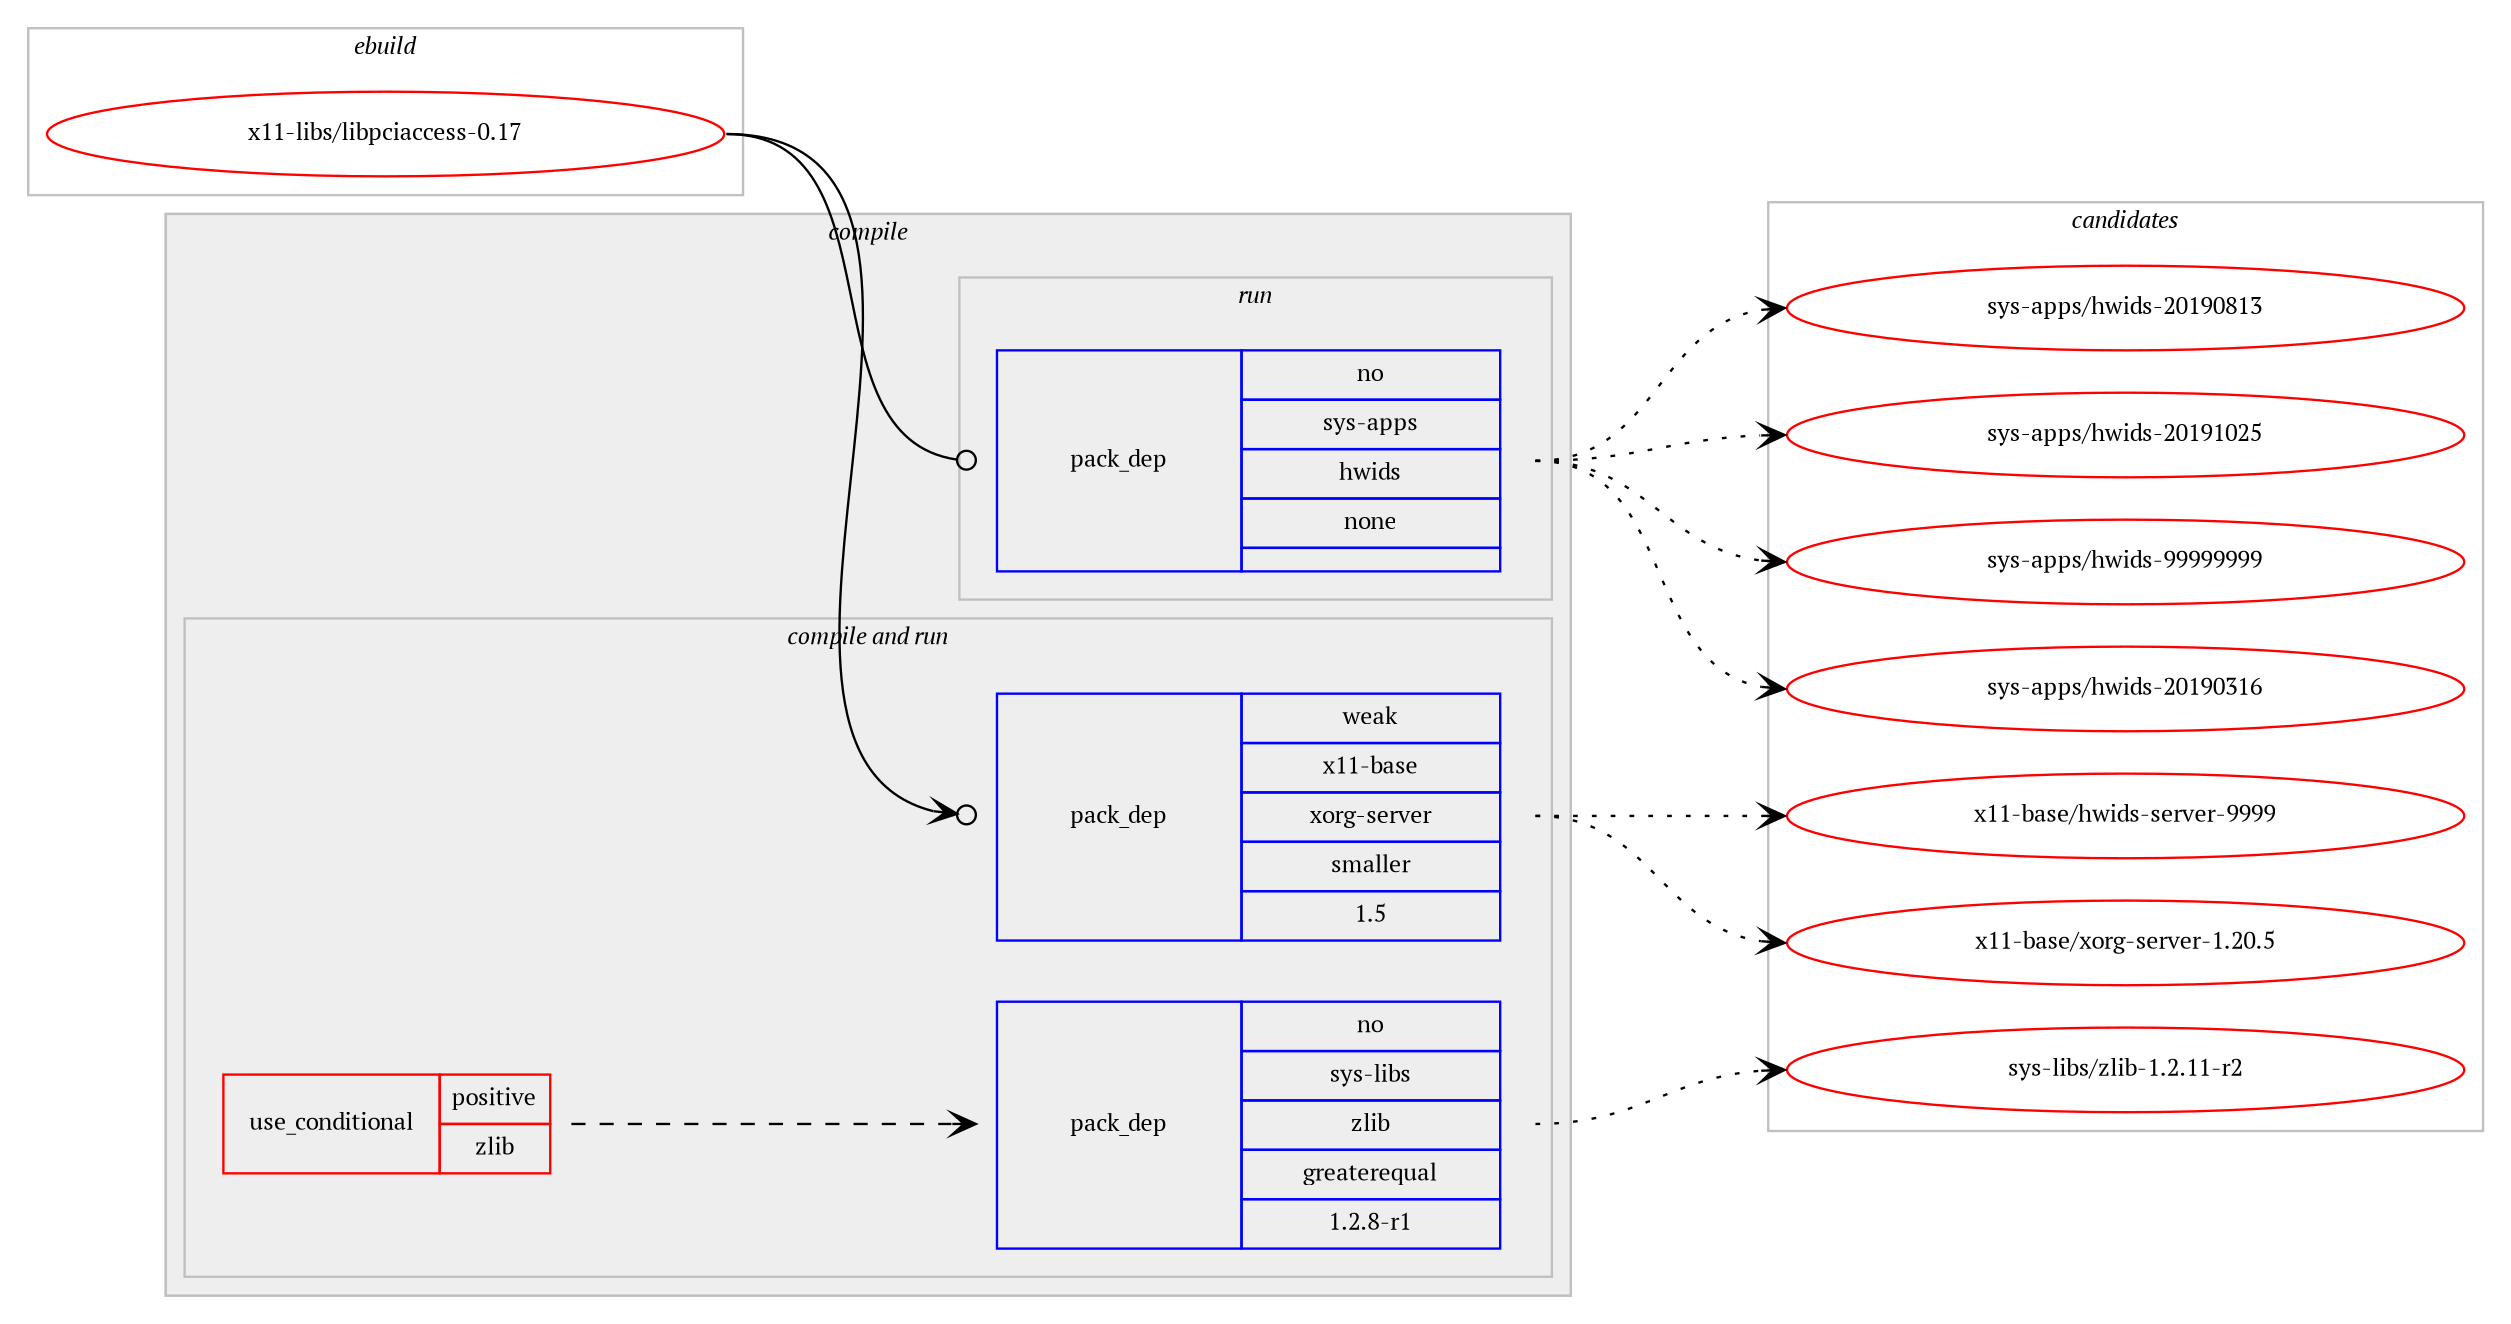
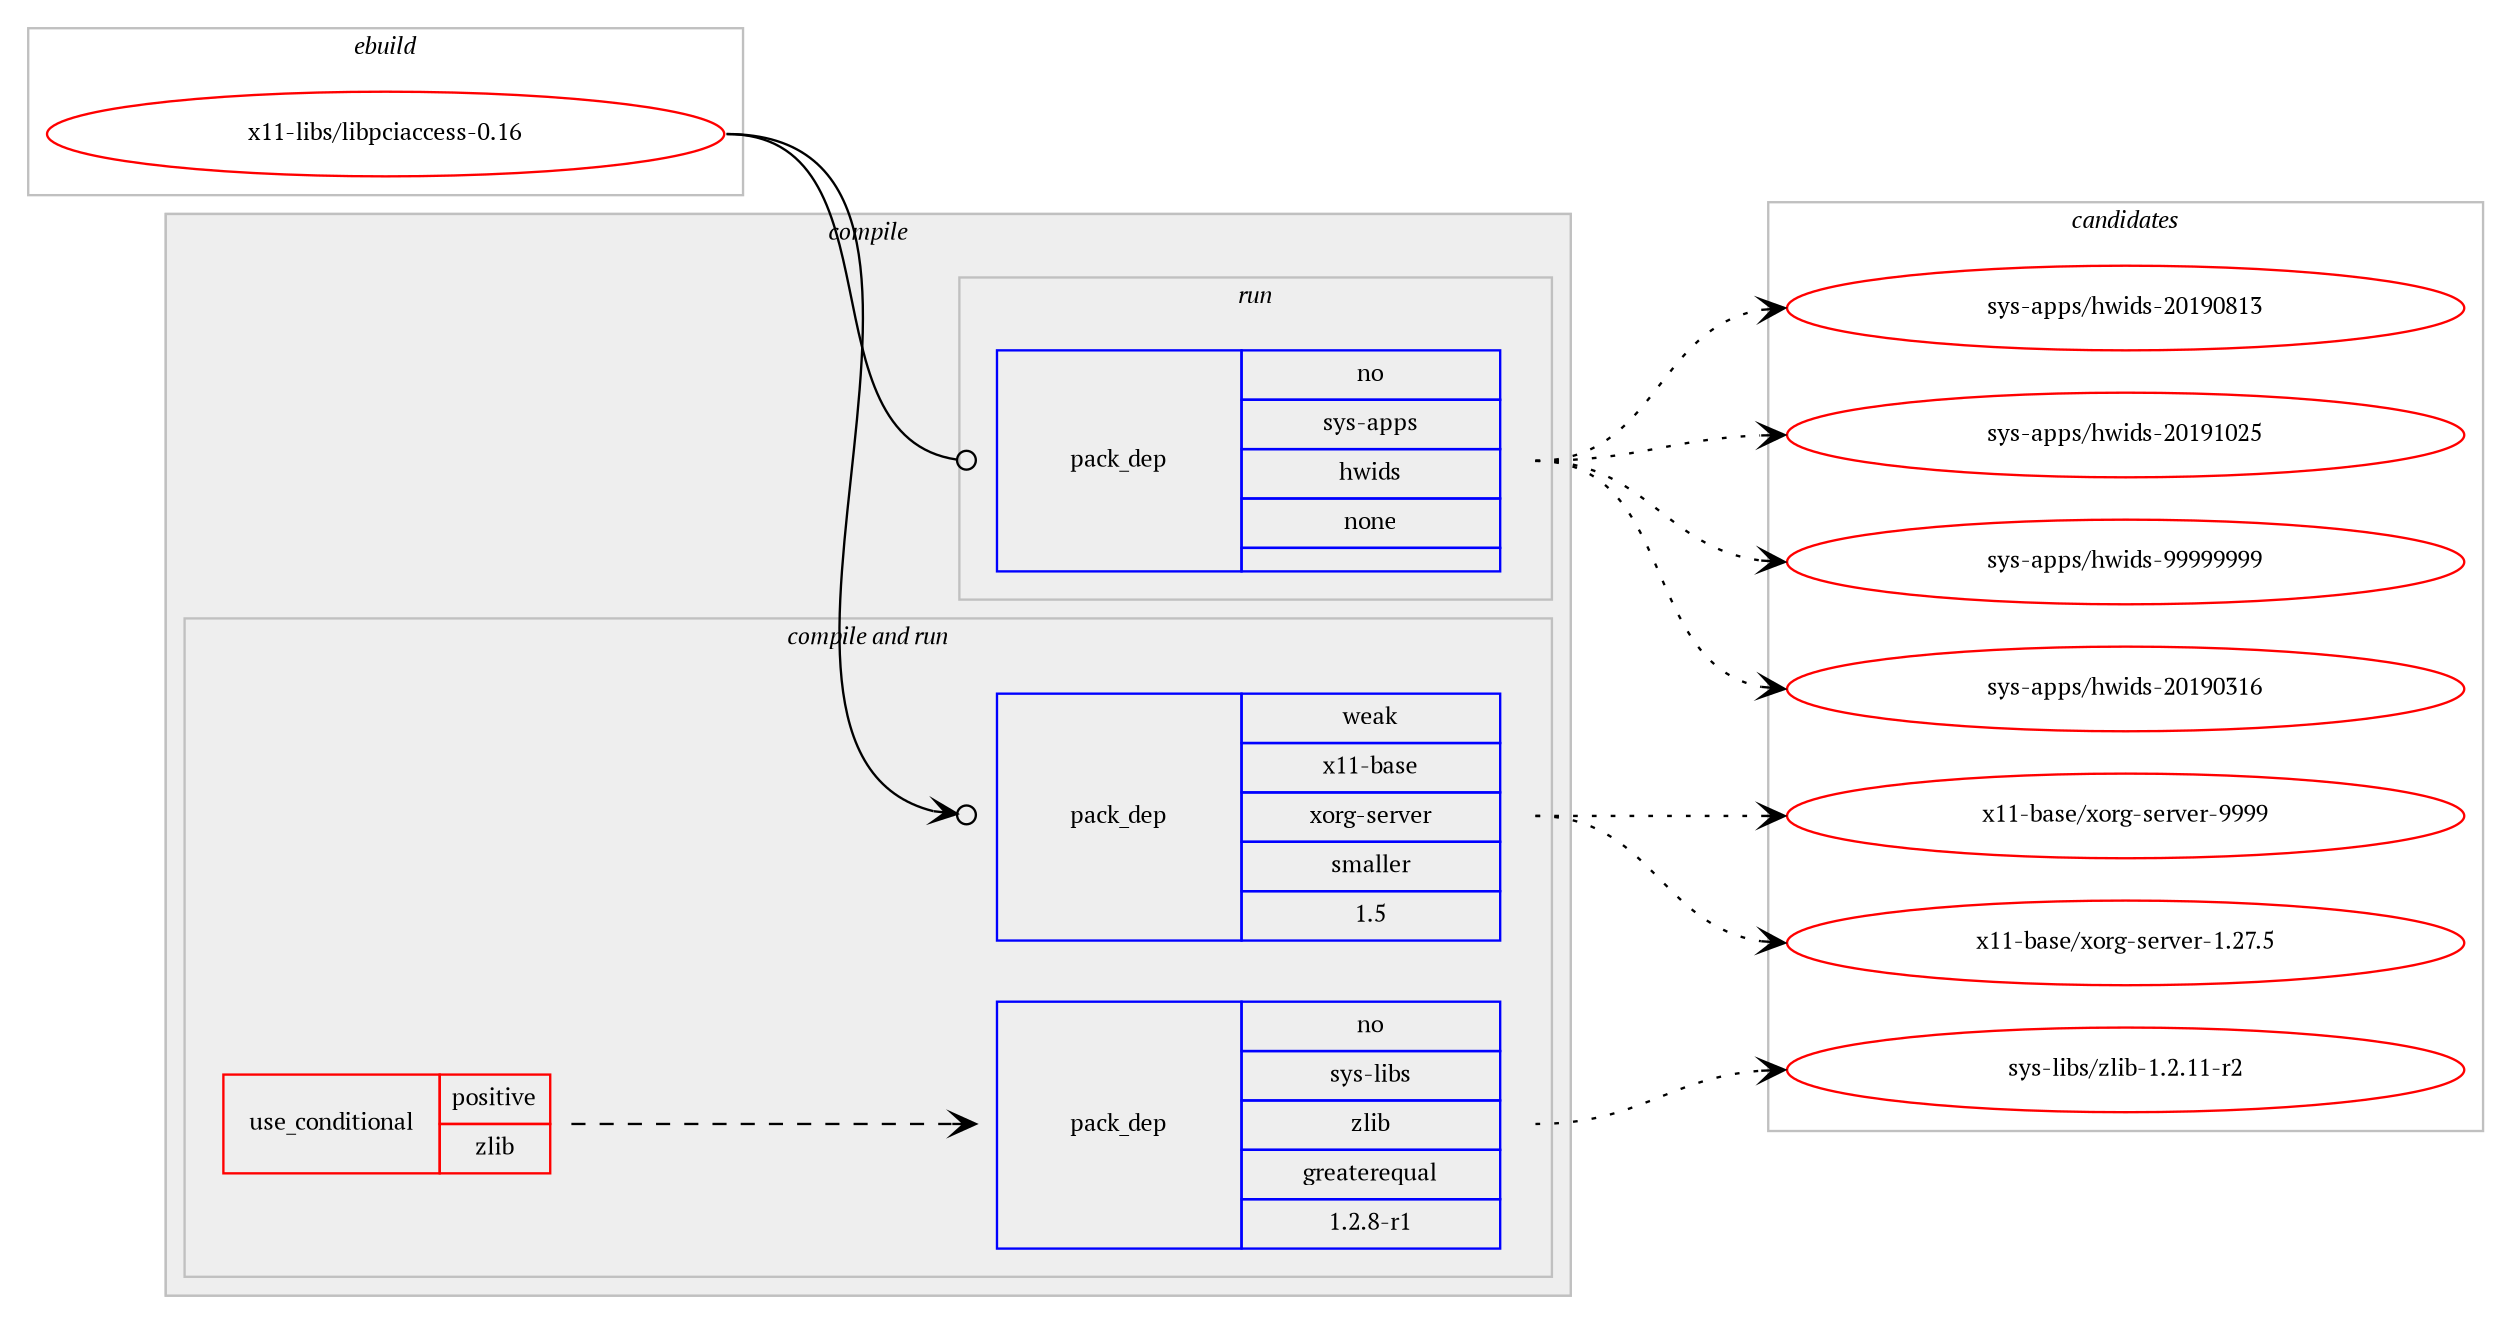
(386, 134) -> (386, 134)
(2126, 816) -> (2126, 816)
(2126, 943) -> (2126, 943)
